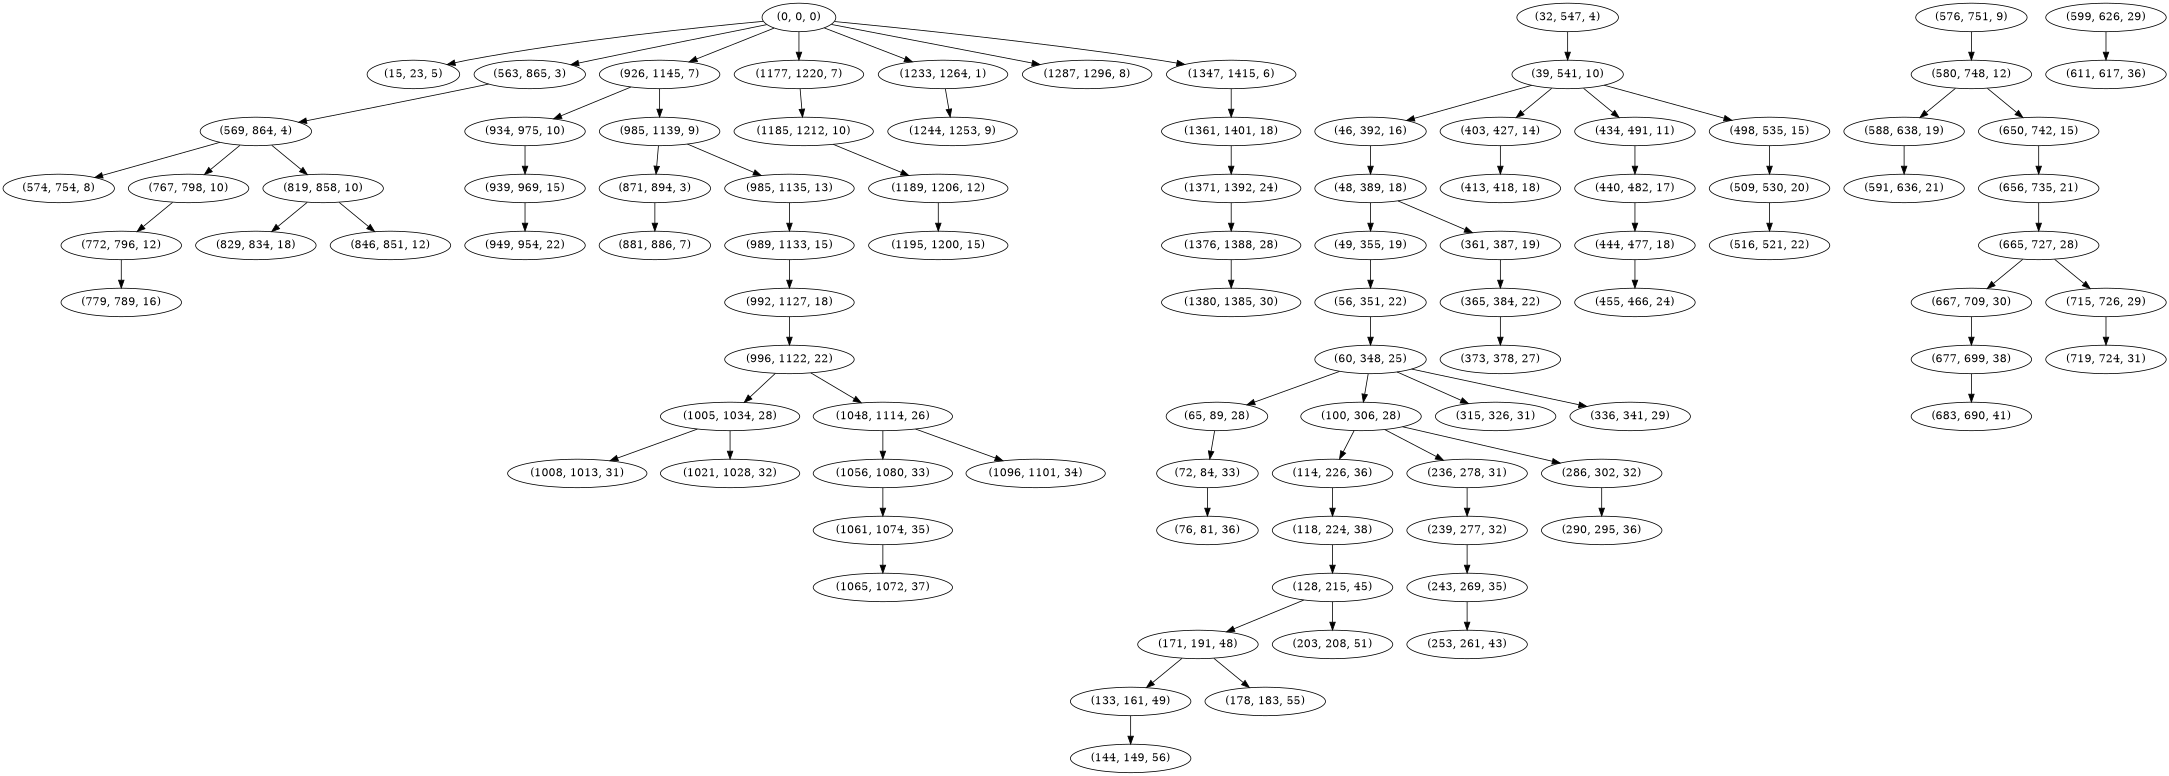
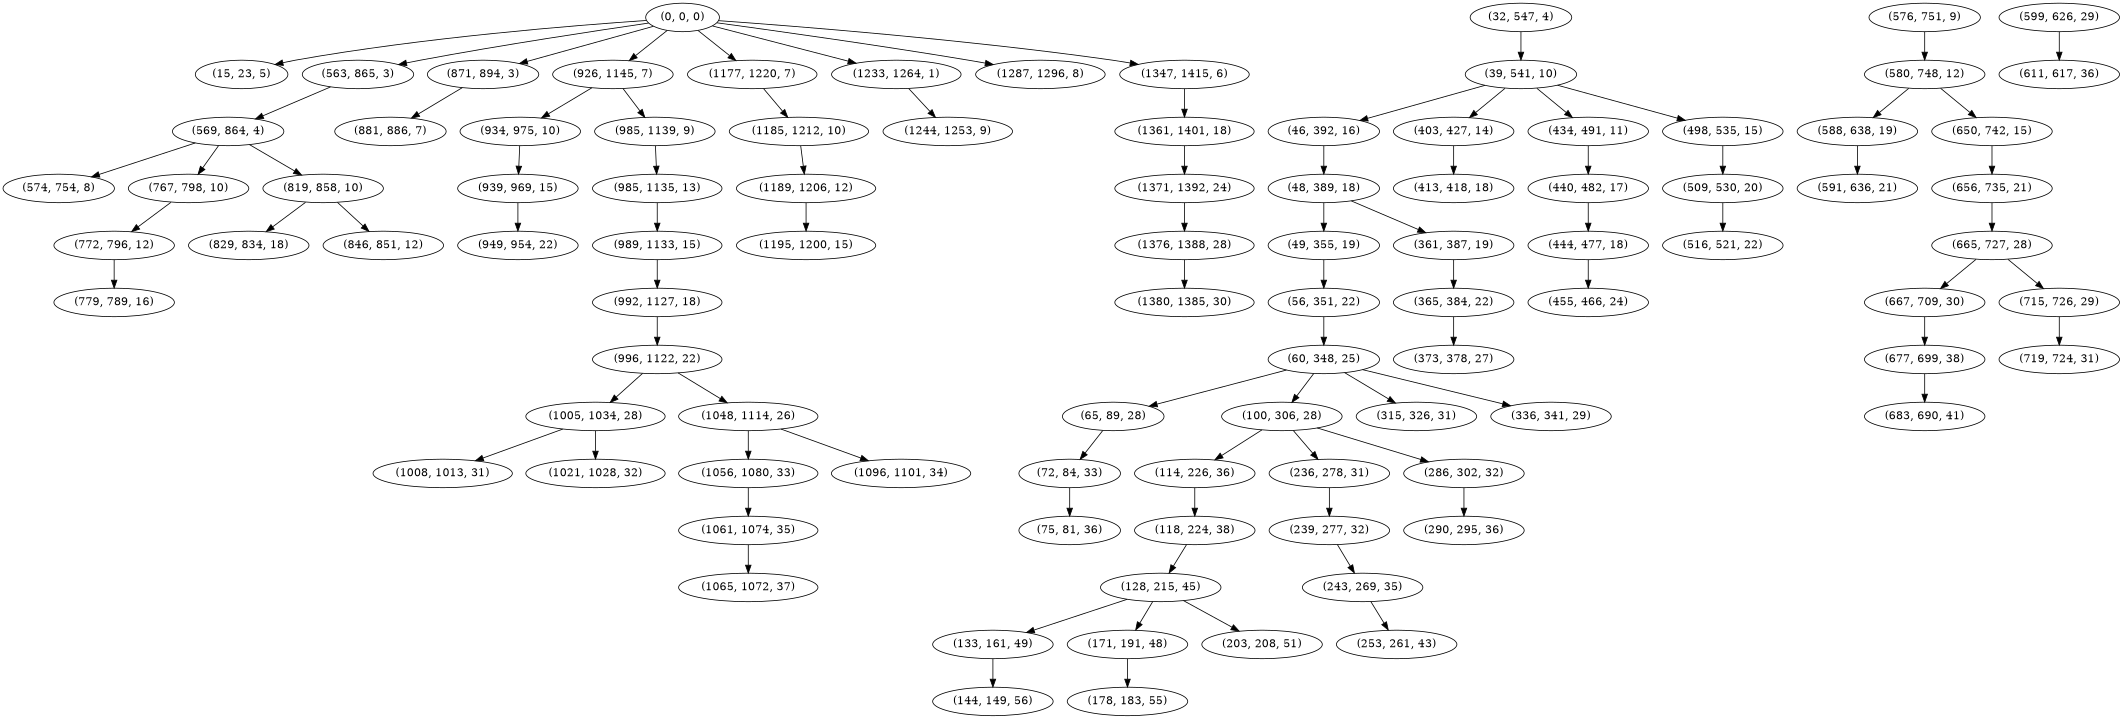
(658, 156) -> (590, 44)
(1207, 530) -> (1070, 530)
(1167, 670) -> (1081, 615)
